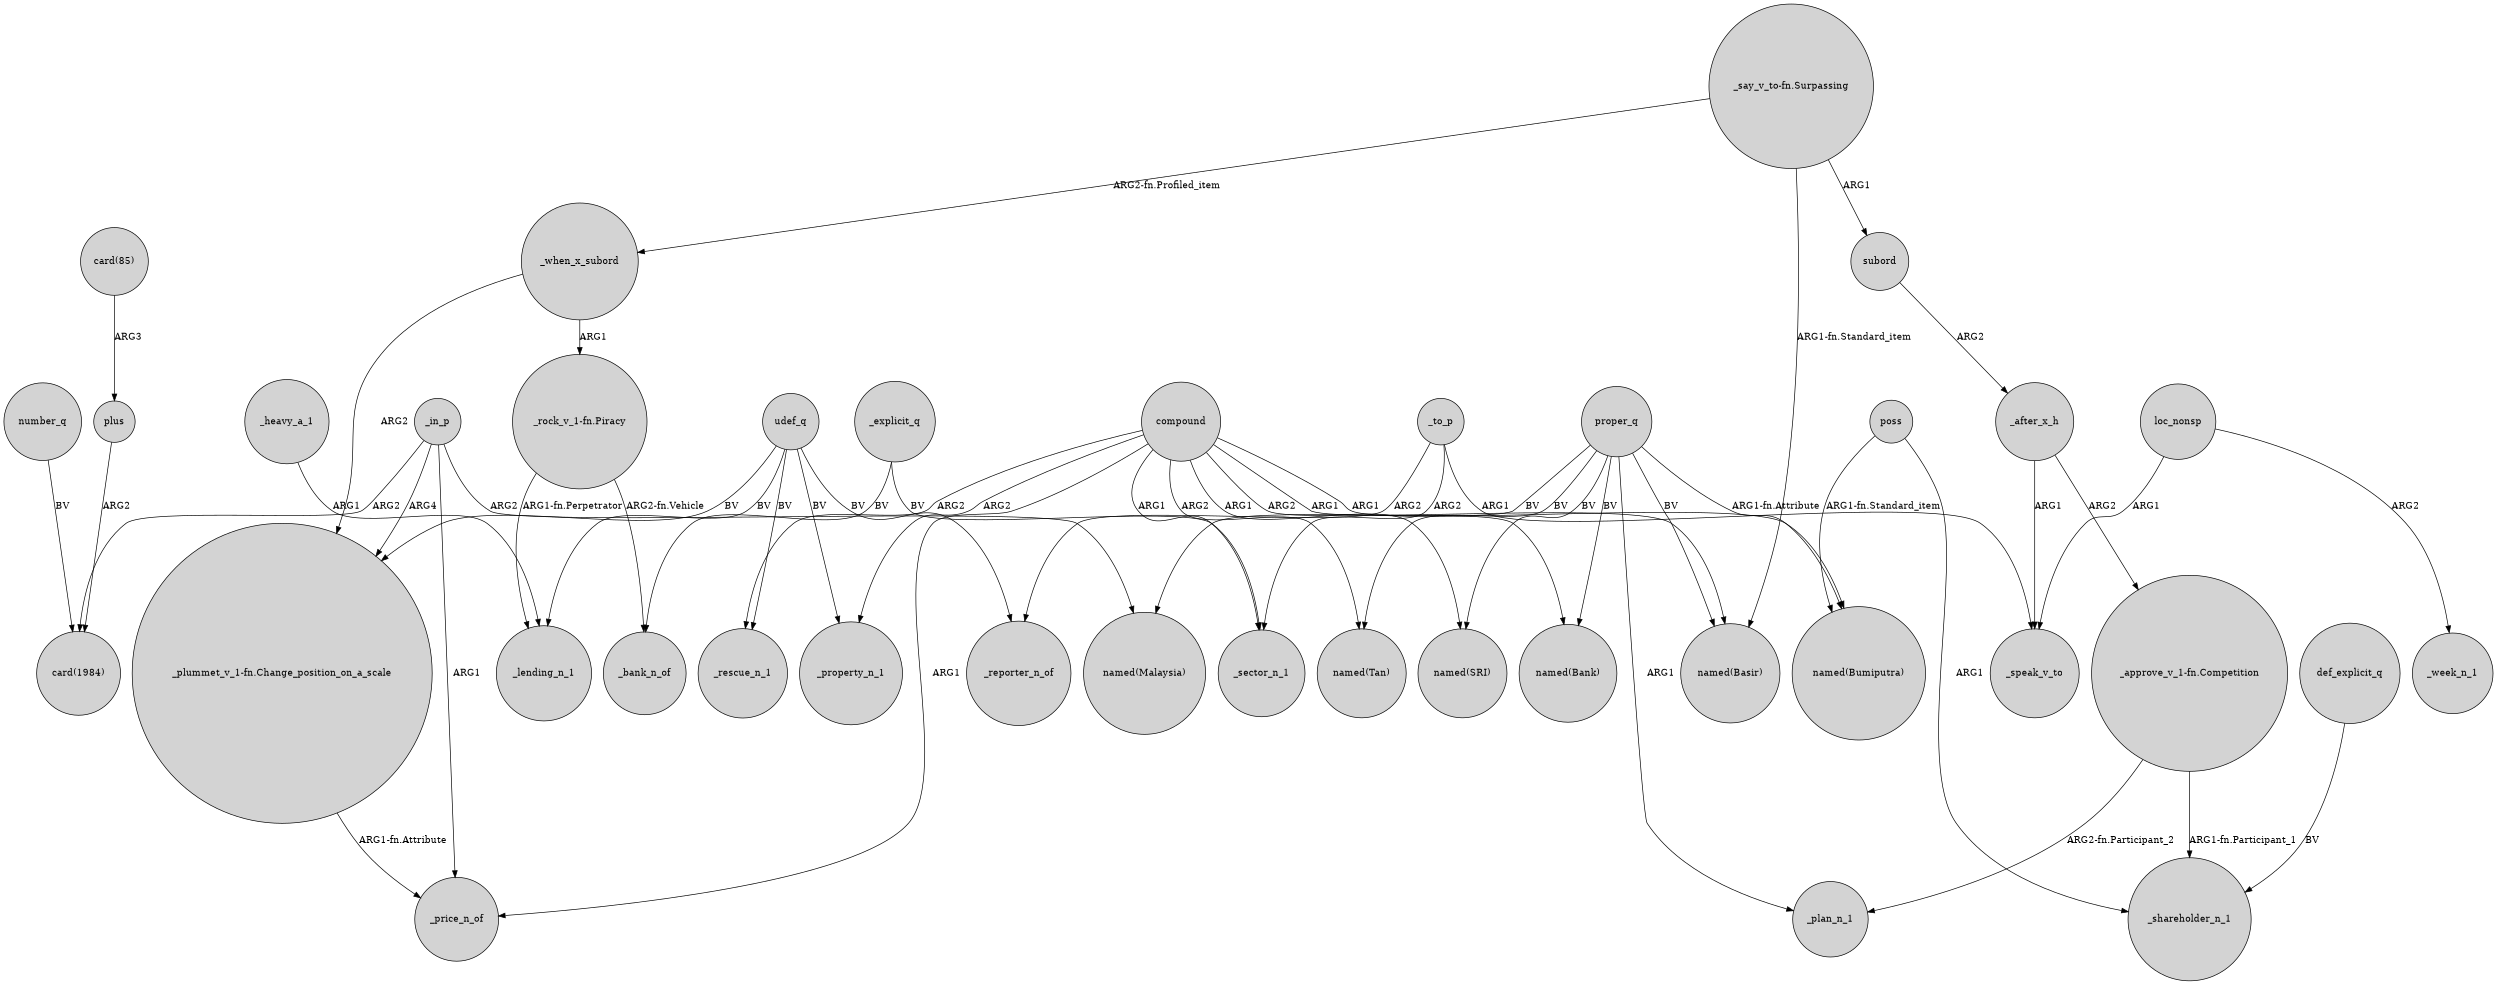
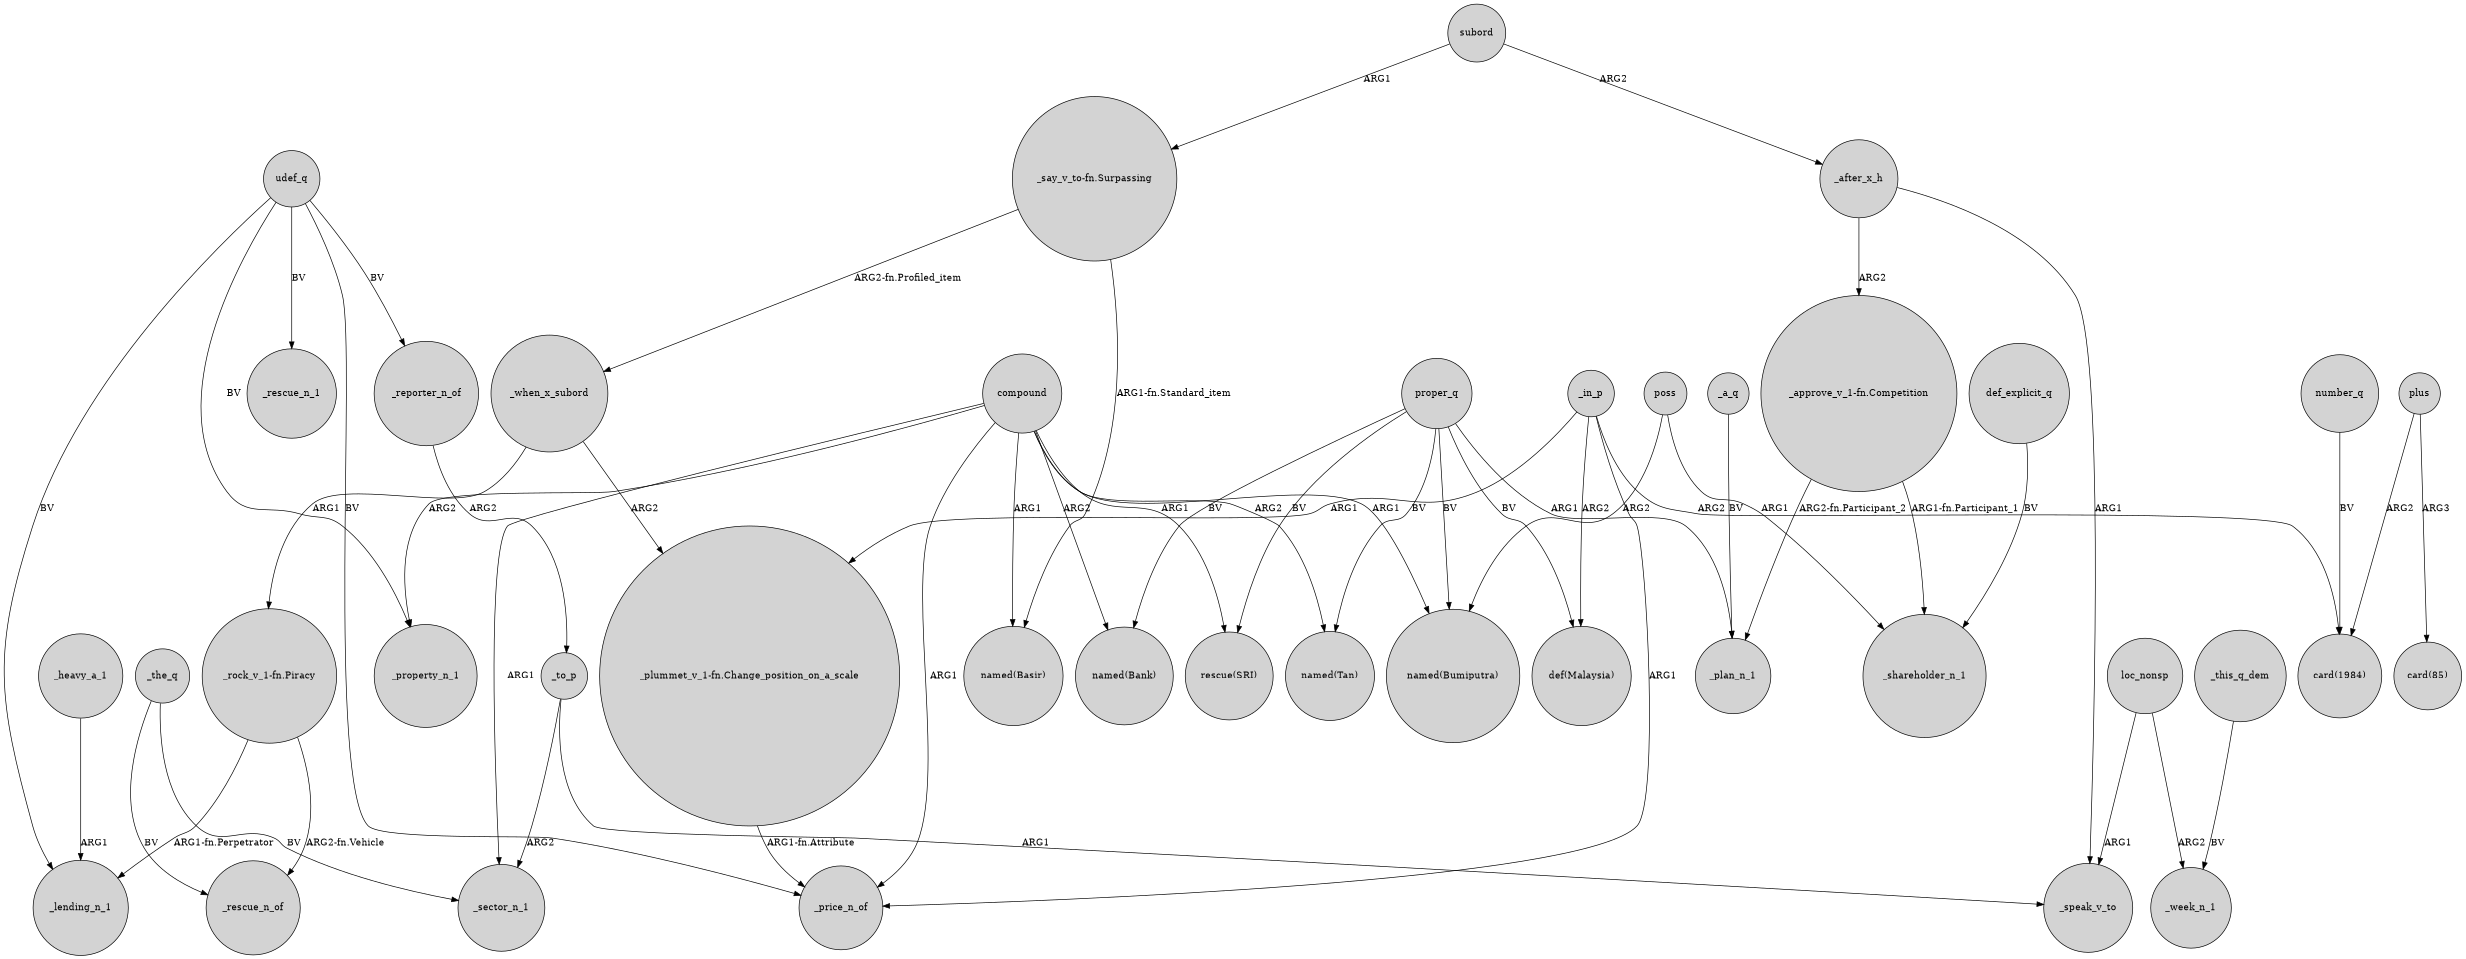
(1846, 195) -> (1314, 95)
(114, 345) -> (2423, 525)
none -> (1728, 394)
(895, 422) -> (163, 676)
(423, 506) -> (1345, 509)
(1776, 506) -> (1450, 509)
(1884, 506) -> (1637, 509)
(930, 508) -> none
(484, 516) -> (348, 729)
(1219, 516) -> (531, 525)
(1677, 534) -> none
(645, 673) -> (253, 908)
(1145, 673) -> (1582, 676)
(1462, 673) -> (1229, 676)
none -> (2240, 676)
